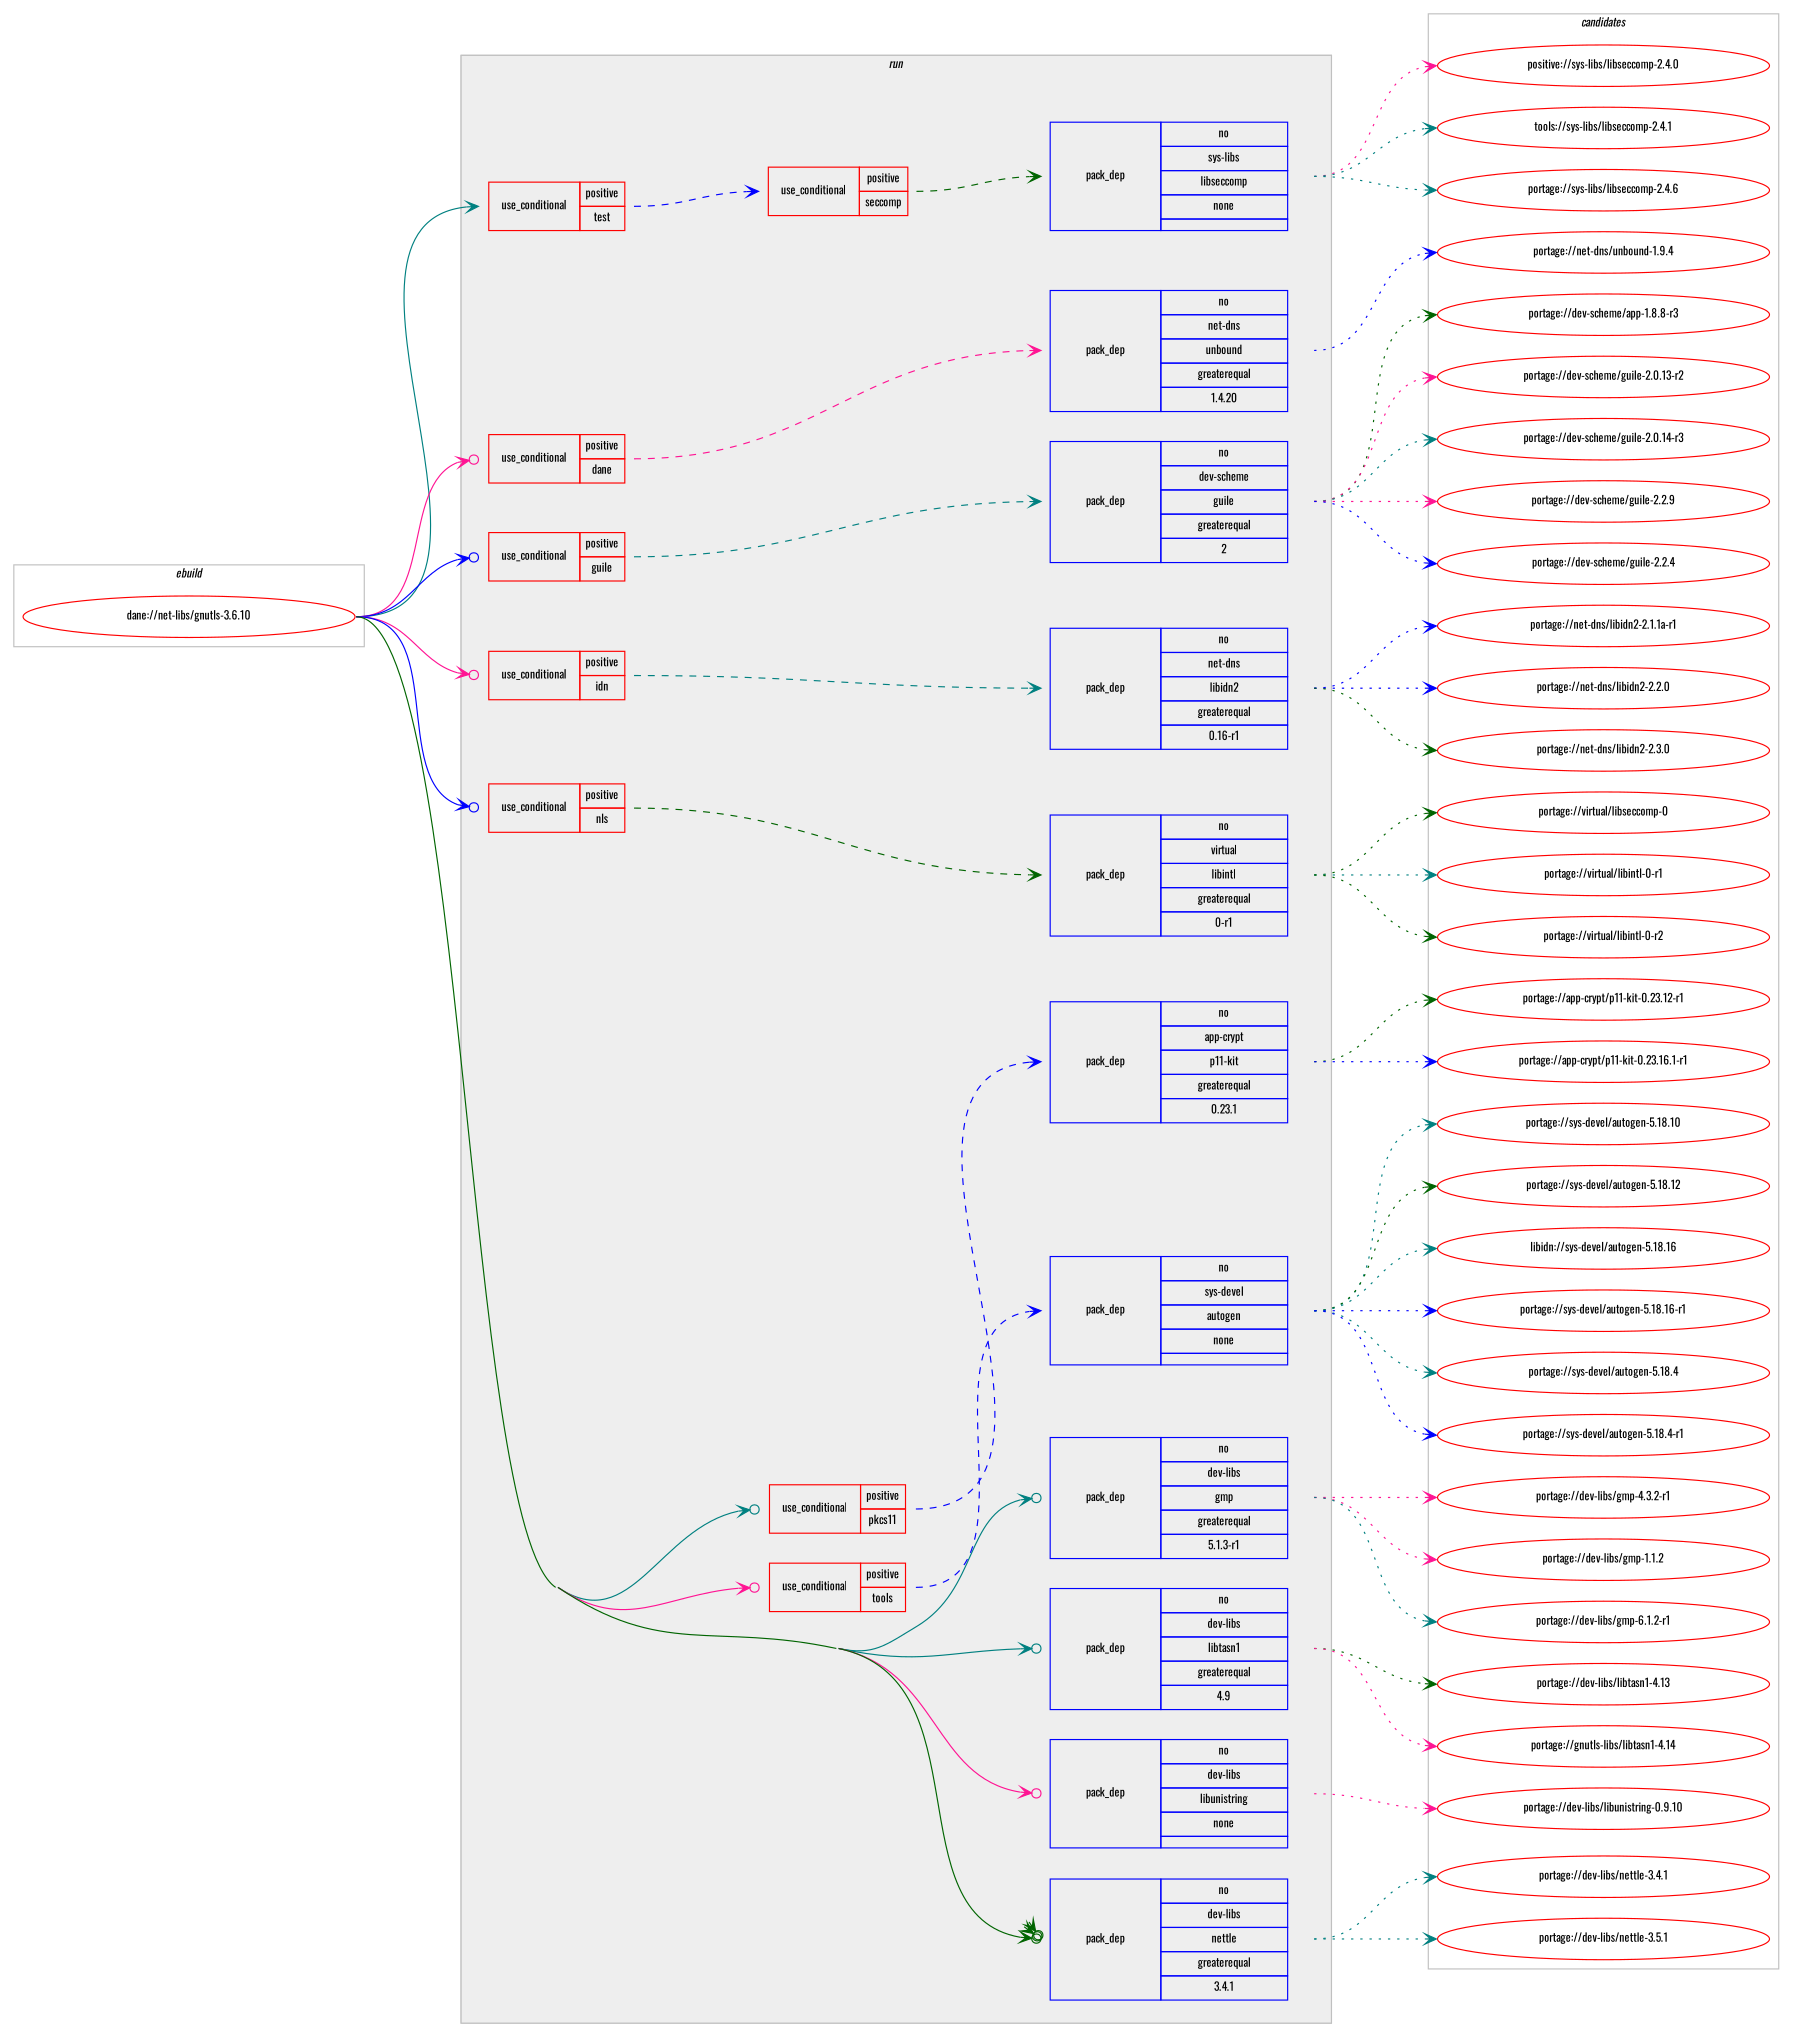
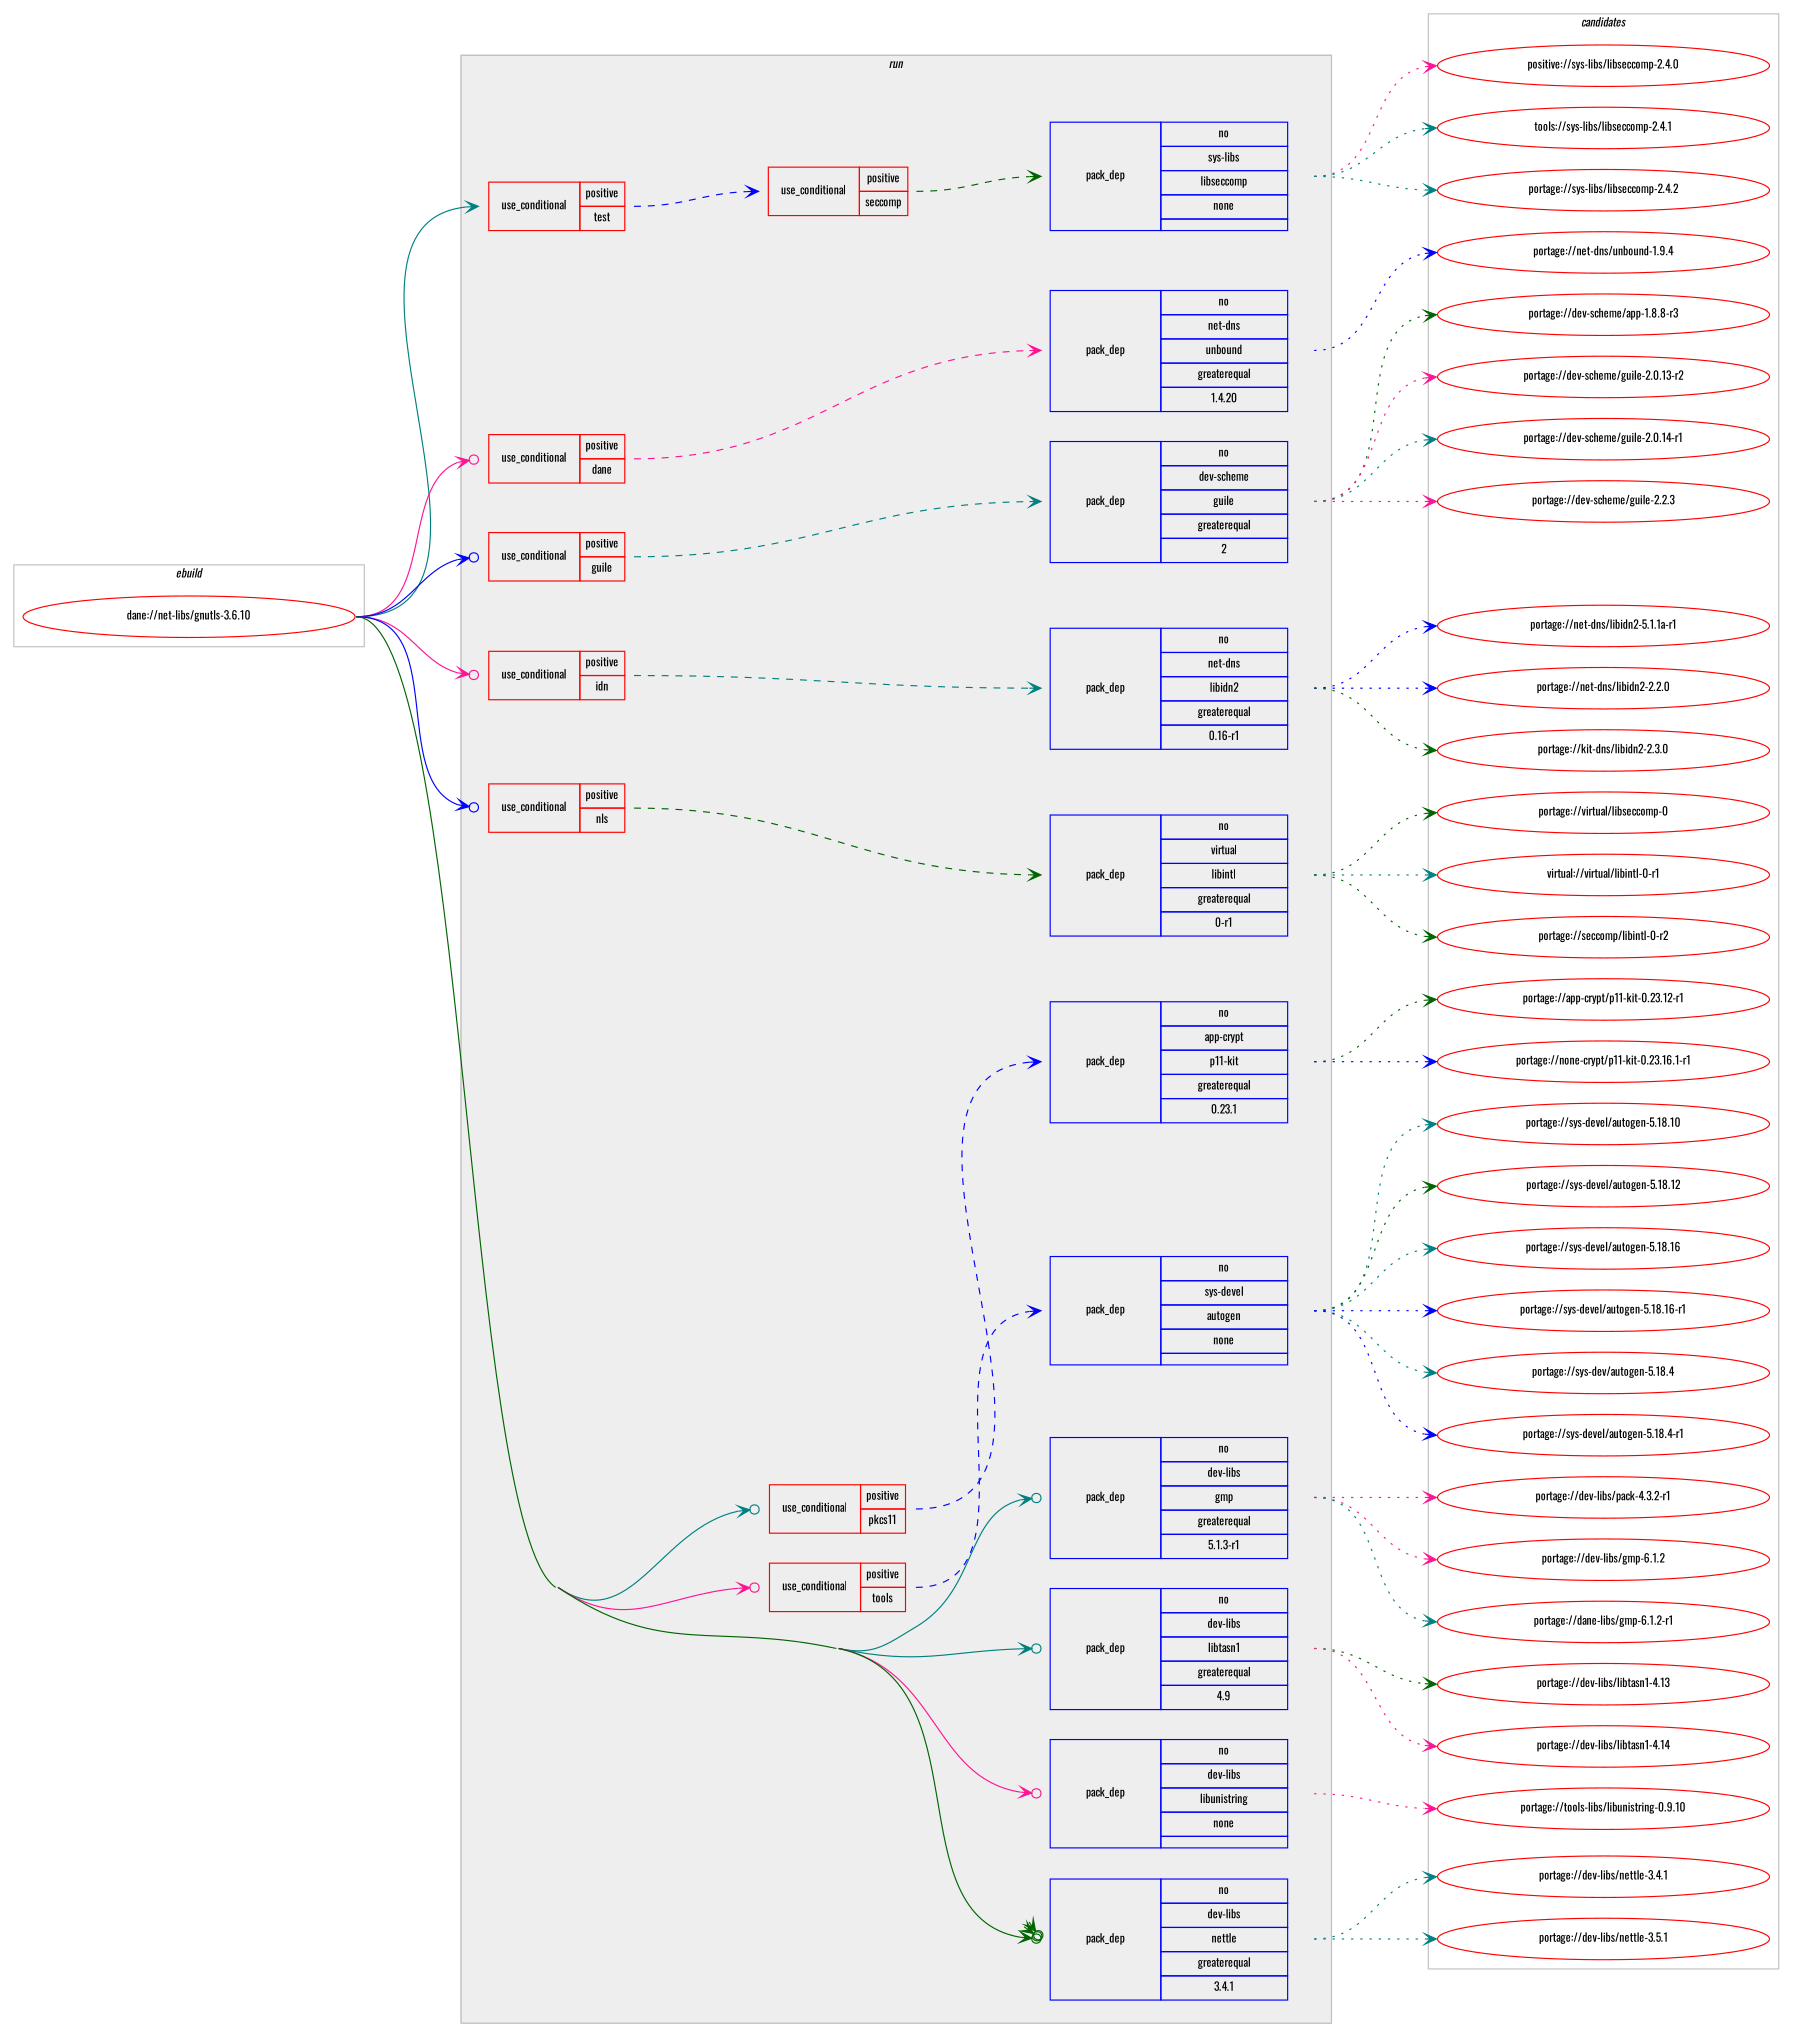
(1604, 190) -> (1604, 190)
(1604, 439) -> (1604, 439)
(1604, 501) -> (1604, 501)
(1604, 564) -> none
(1604, 626) -> (1604, 626)
(1604, 750) -> (1604, 750)
(1604, 875) -> (1604, 875)
(1604, 937) -> (1604, 937)
(1604, 1062) -> (1604, 1062)
(1604, 1248) -> (1604, 1248)
(1604, 1373) -> (1604, 1373)
(1604, 1497) -> (1604, 1497)
(1604, 1560) -> (1604, 1560)
(1604, 1622) -> (1604, 1622)
(1604, 1746) -> (1604, 1746)
(1604, 1809) -> (1604, 1809)
